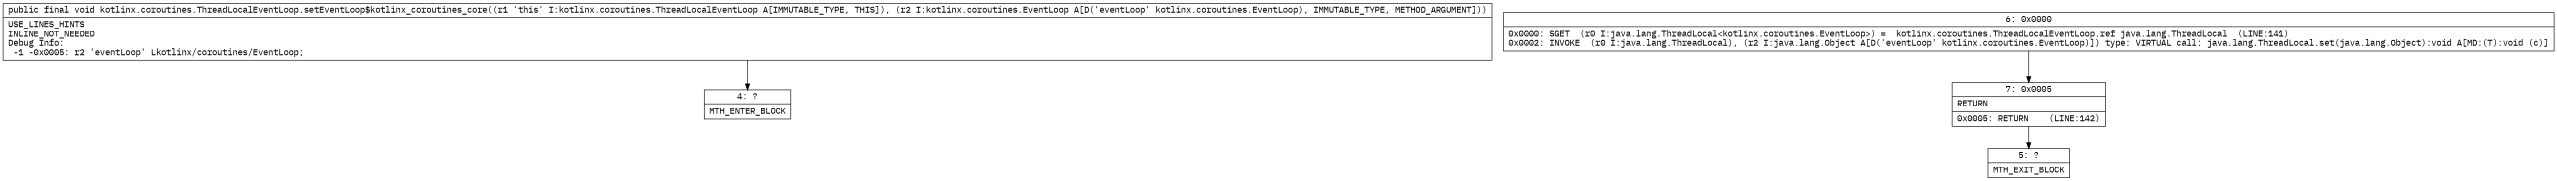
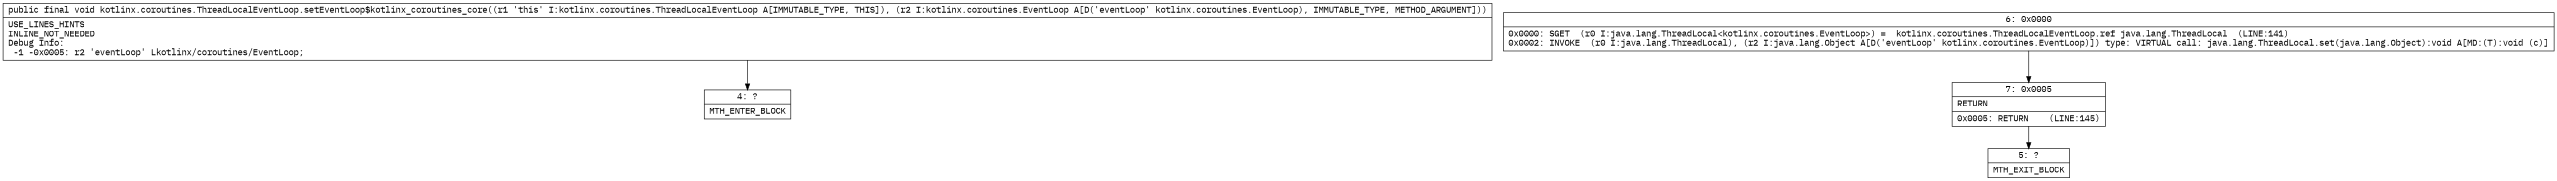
(2029, 119) -> (2029, 119)
